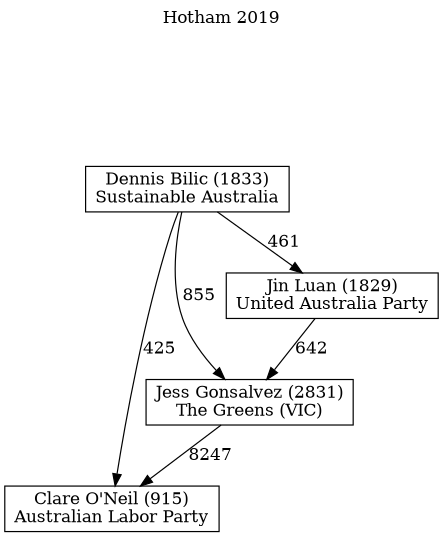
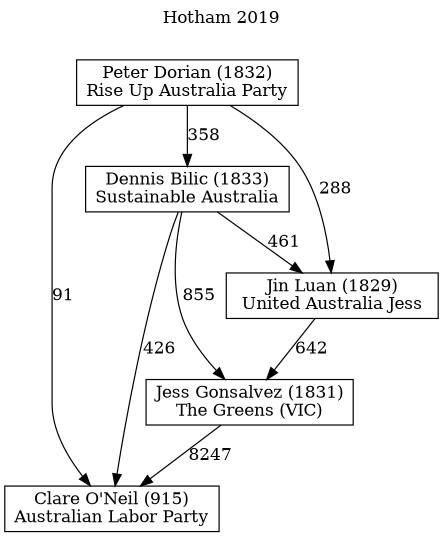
none -> (187, 83)
(332, 296) -> (332, 296)
(160, 349) -> (160, 349)
(250, 402) -> (250, 402)
